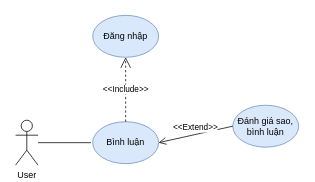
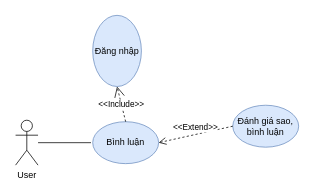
(126, 36) -> (117, 51)
(182, 138) -> (182, 138)
